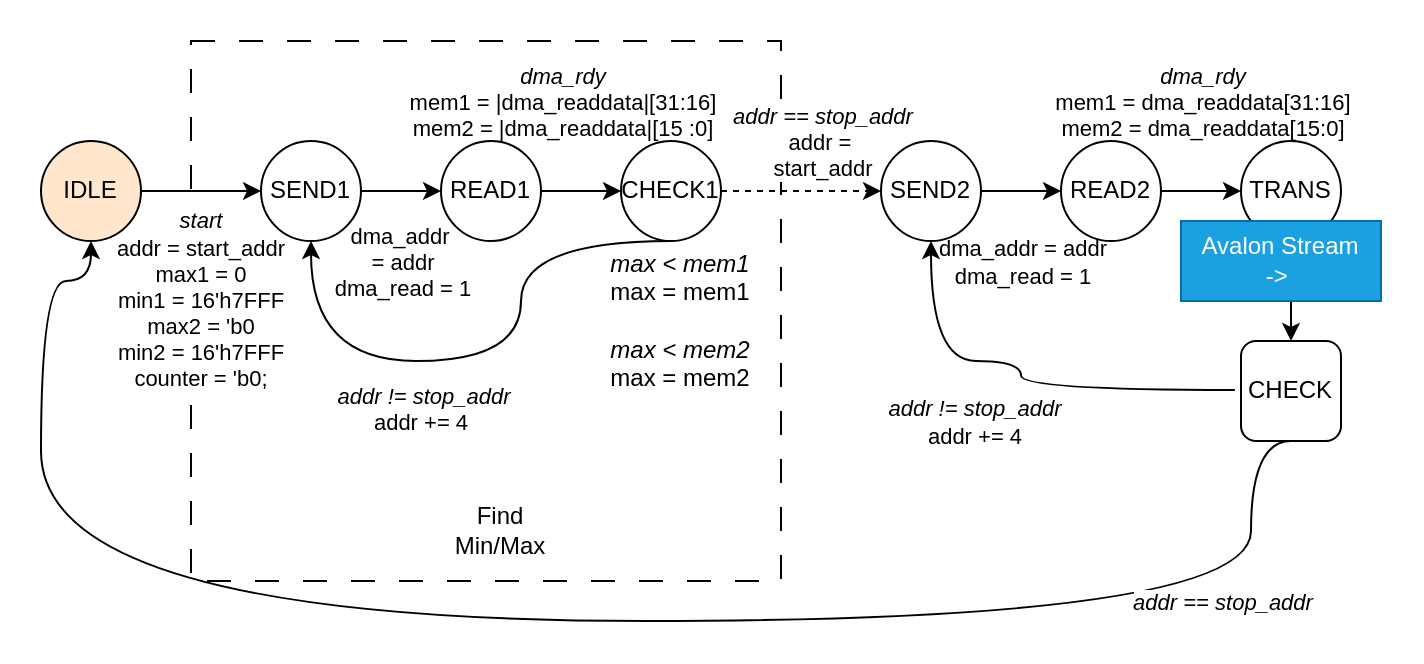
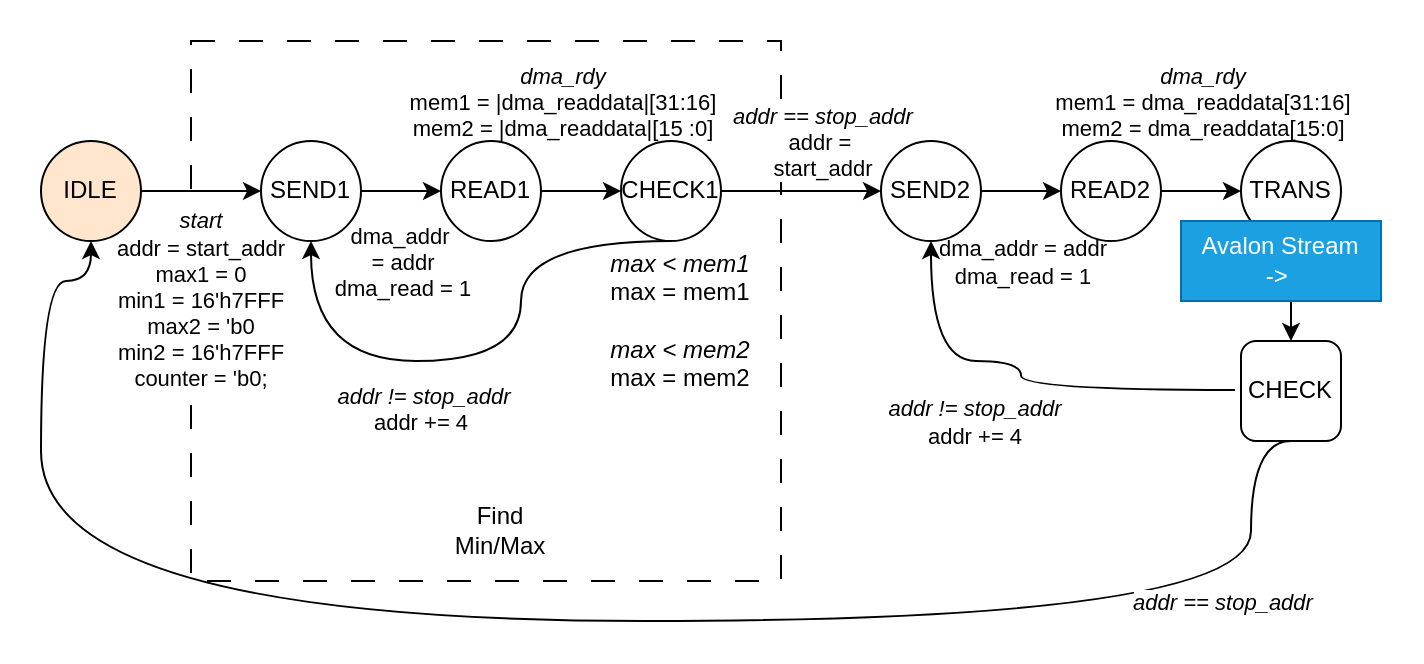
(794, 191) -> (794, 191)
